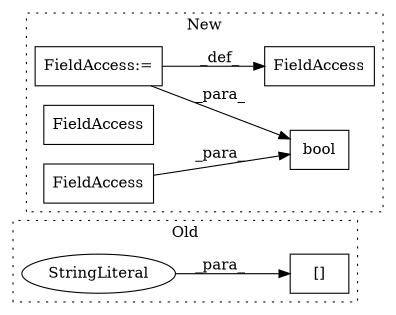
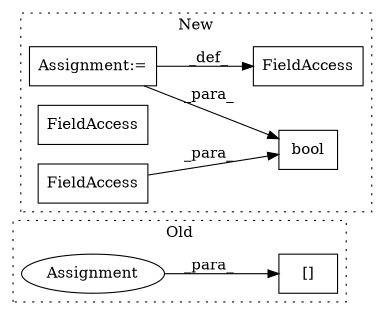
(99, 66) -> (93, 66)
(99, 274) -> (93, 274)
